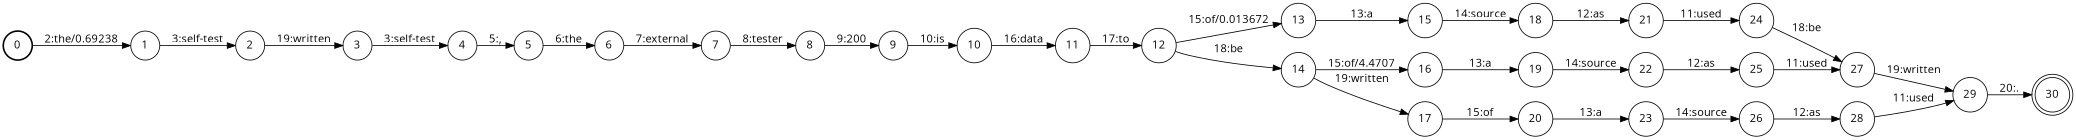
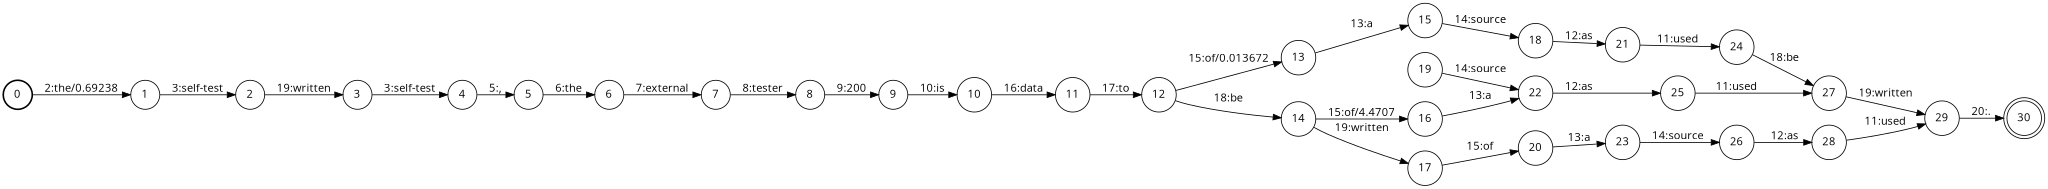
(1476, 70) -> (1477, 109)
